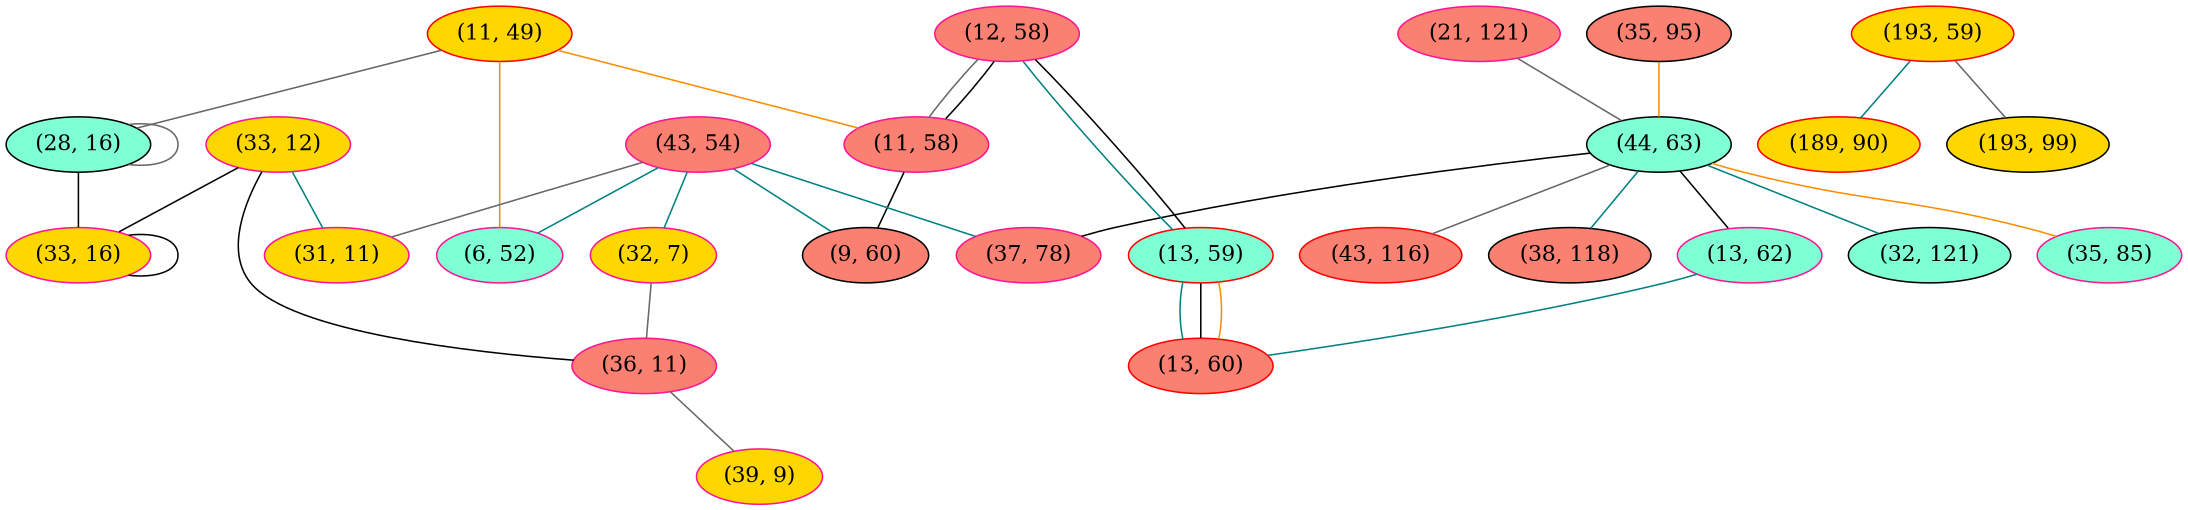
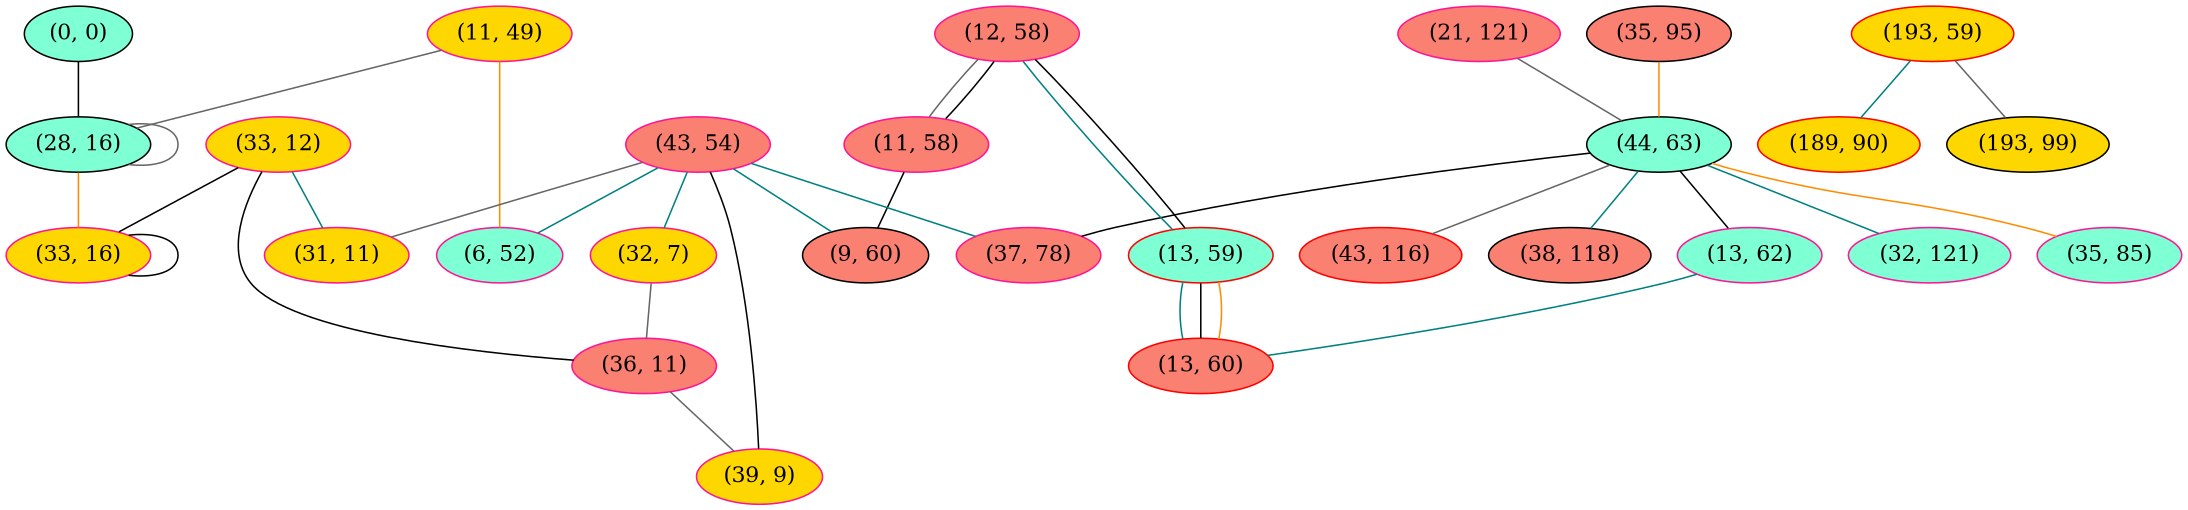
none -> (78, 34)
(500, 34) -> (500, 34)
(708, 89) -> none
(78, 200) -> (78, 200)
(1930, 255) -> (1930, 255)
none -> (746, 308)
